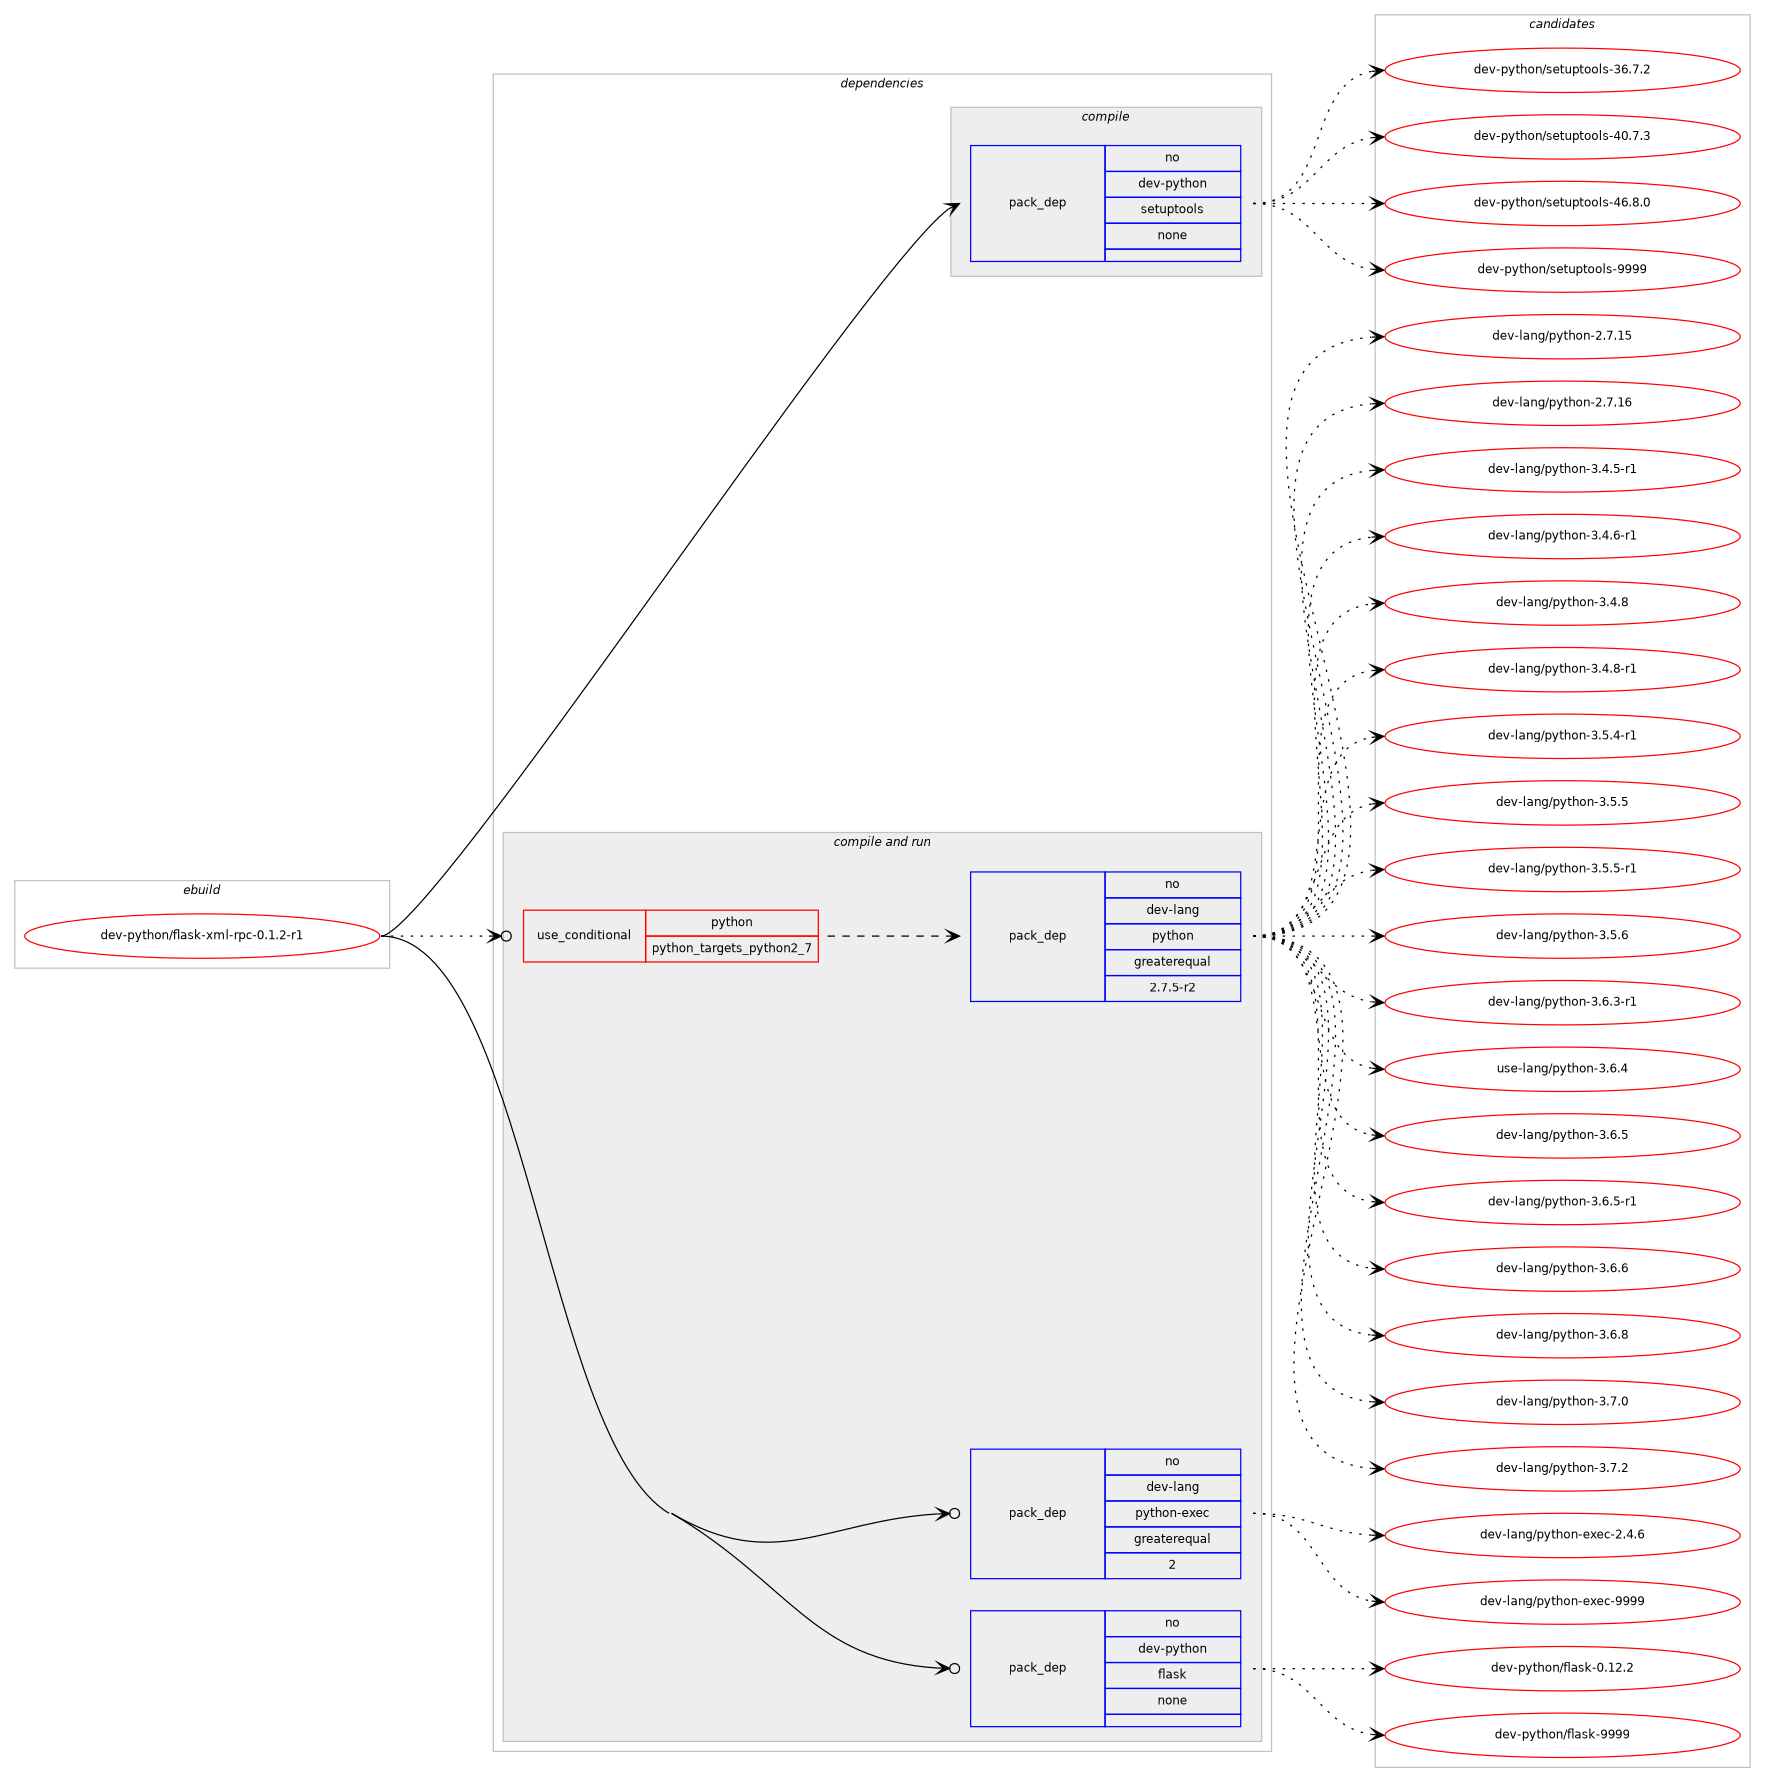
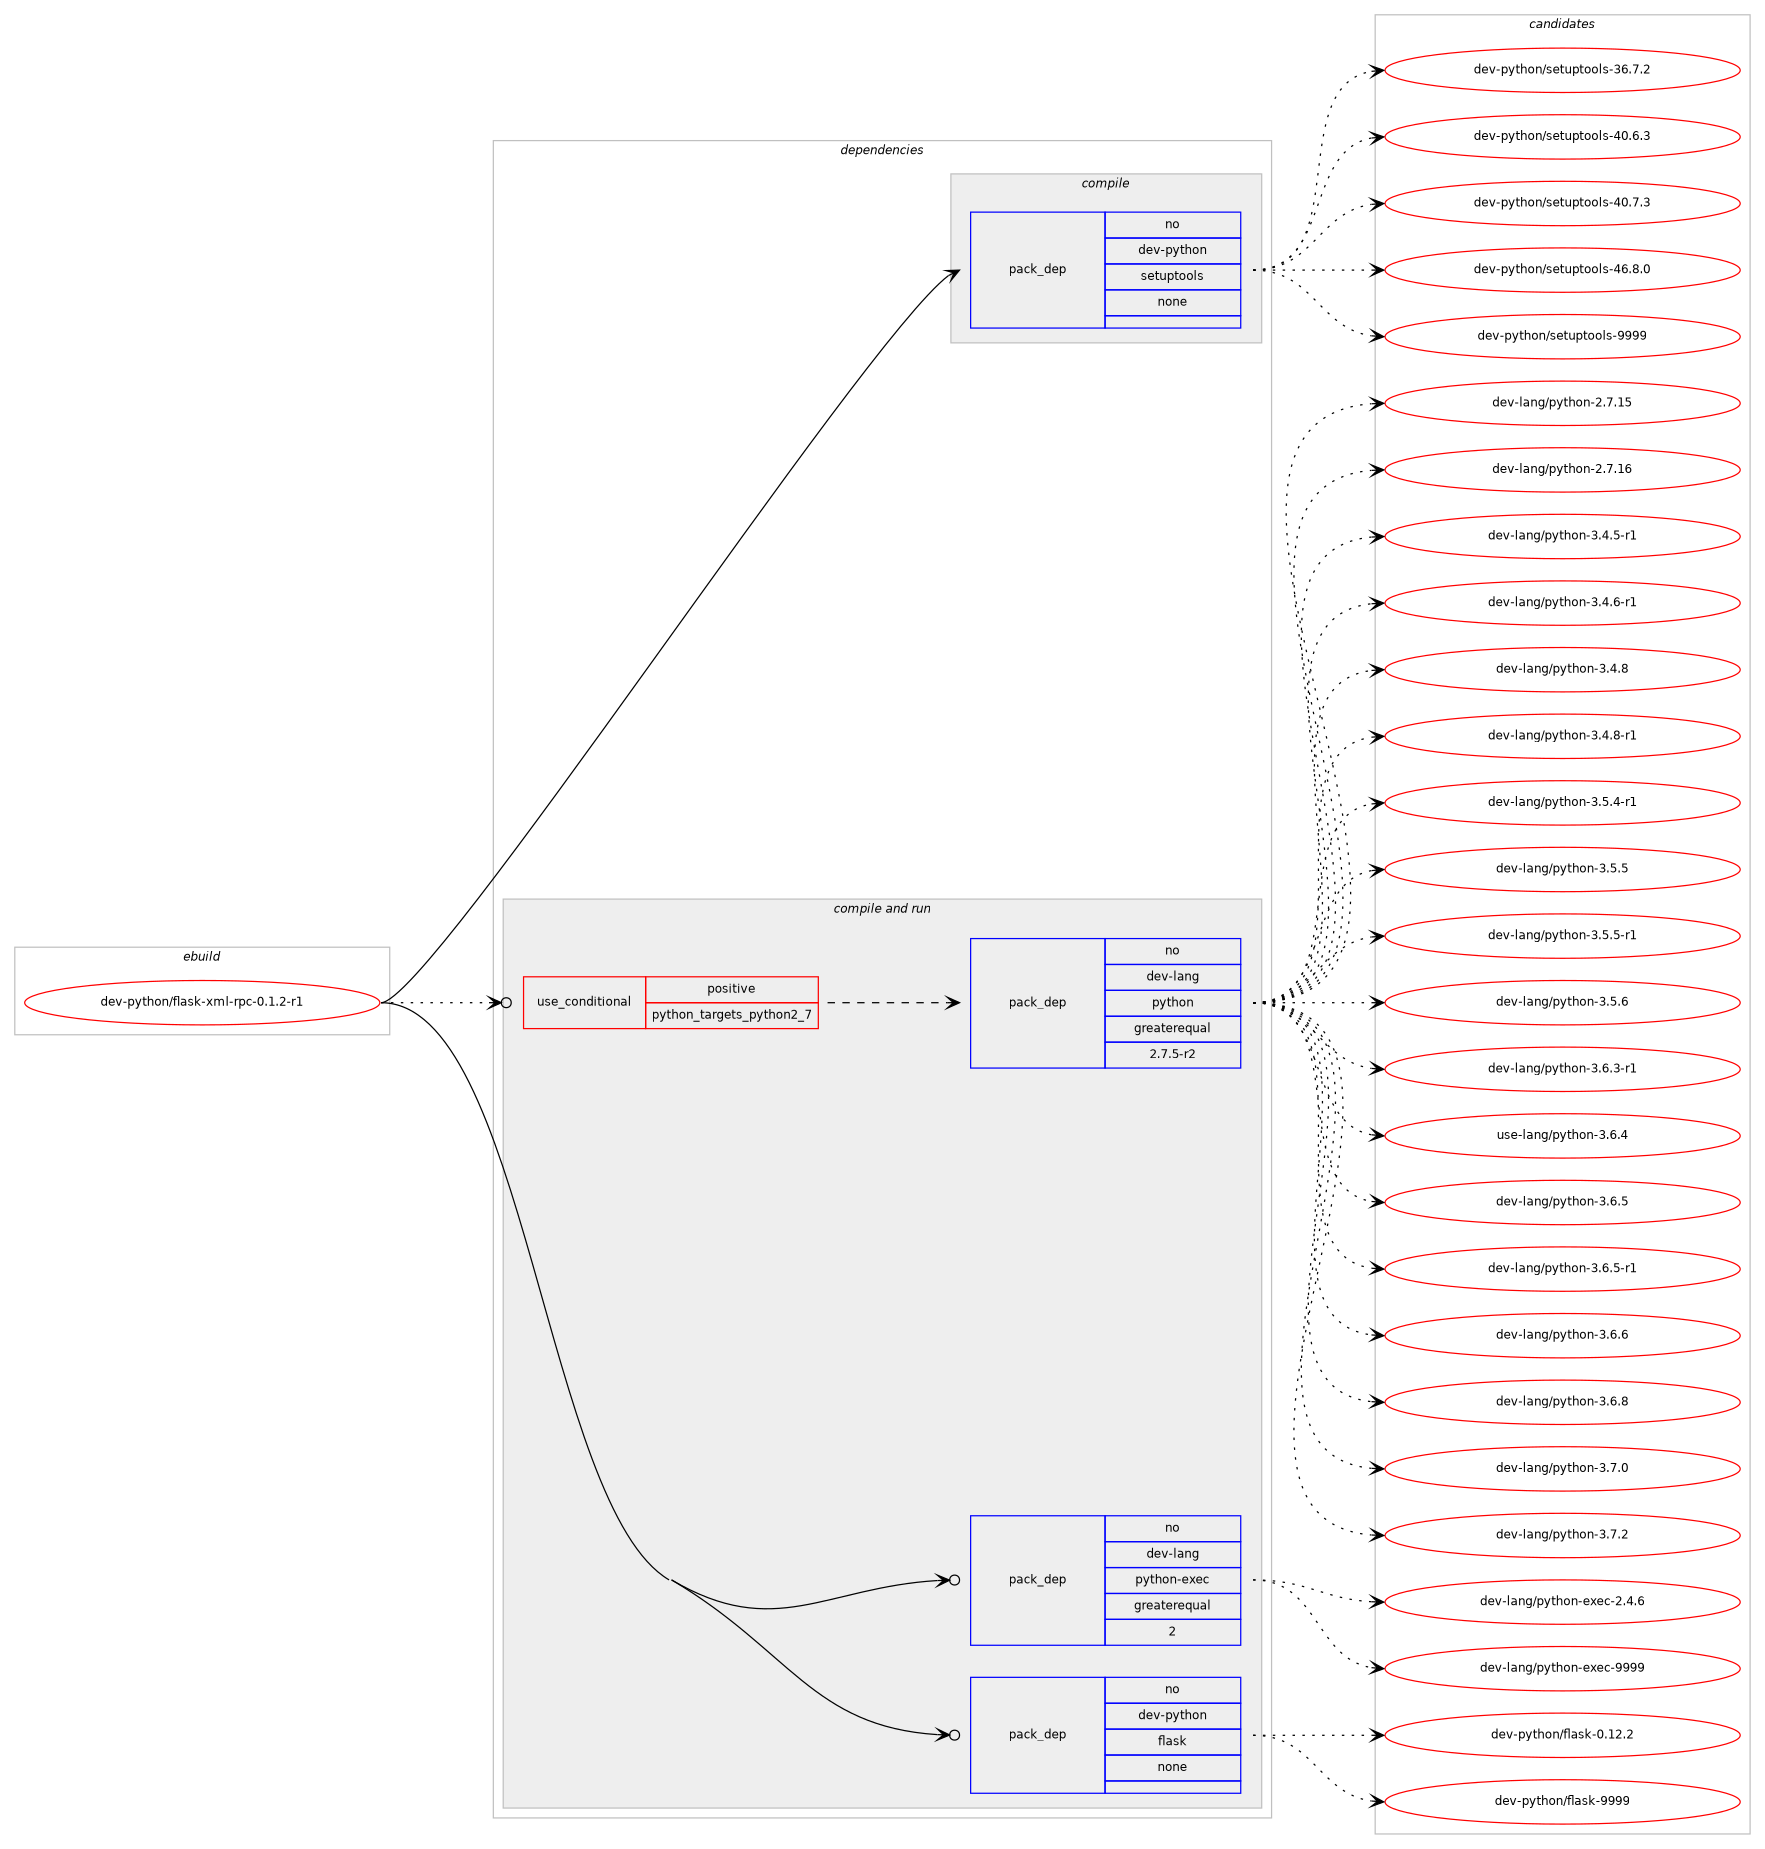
none -> (1563, 137)
(732, 923) -> (732, 989)
